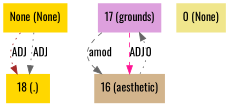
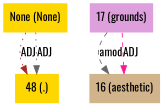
(201, 18) -> none
(146, 57) -> none
(28, 89) -> (37, 89)
